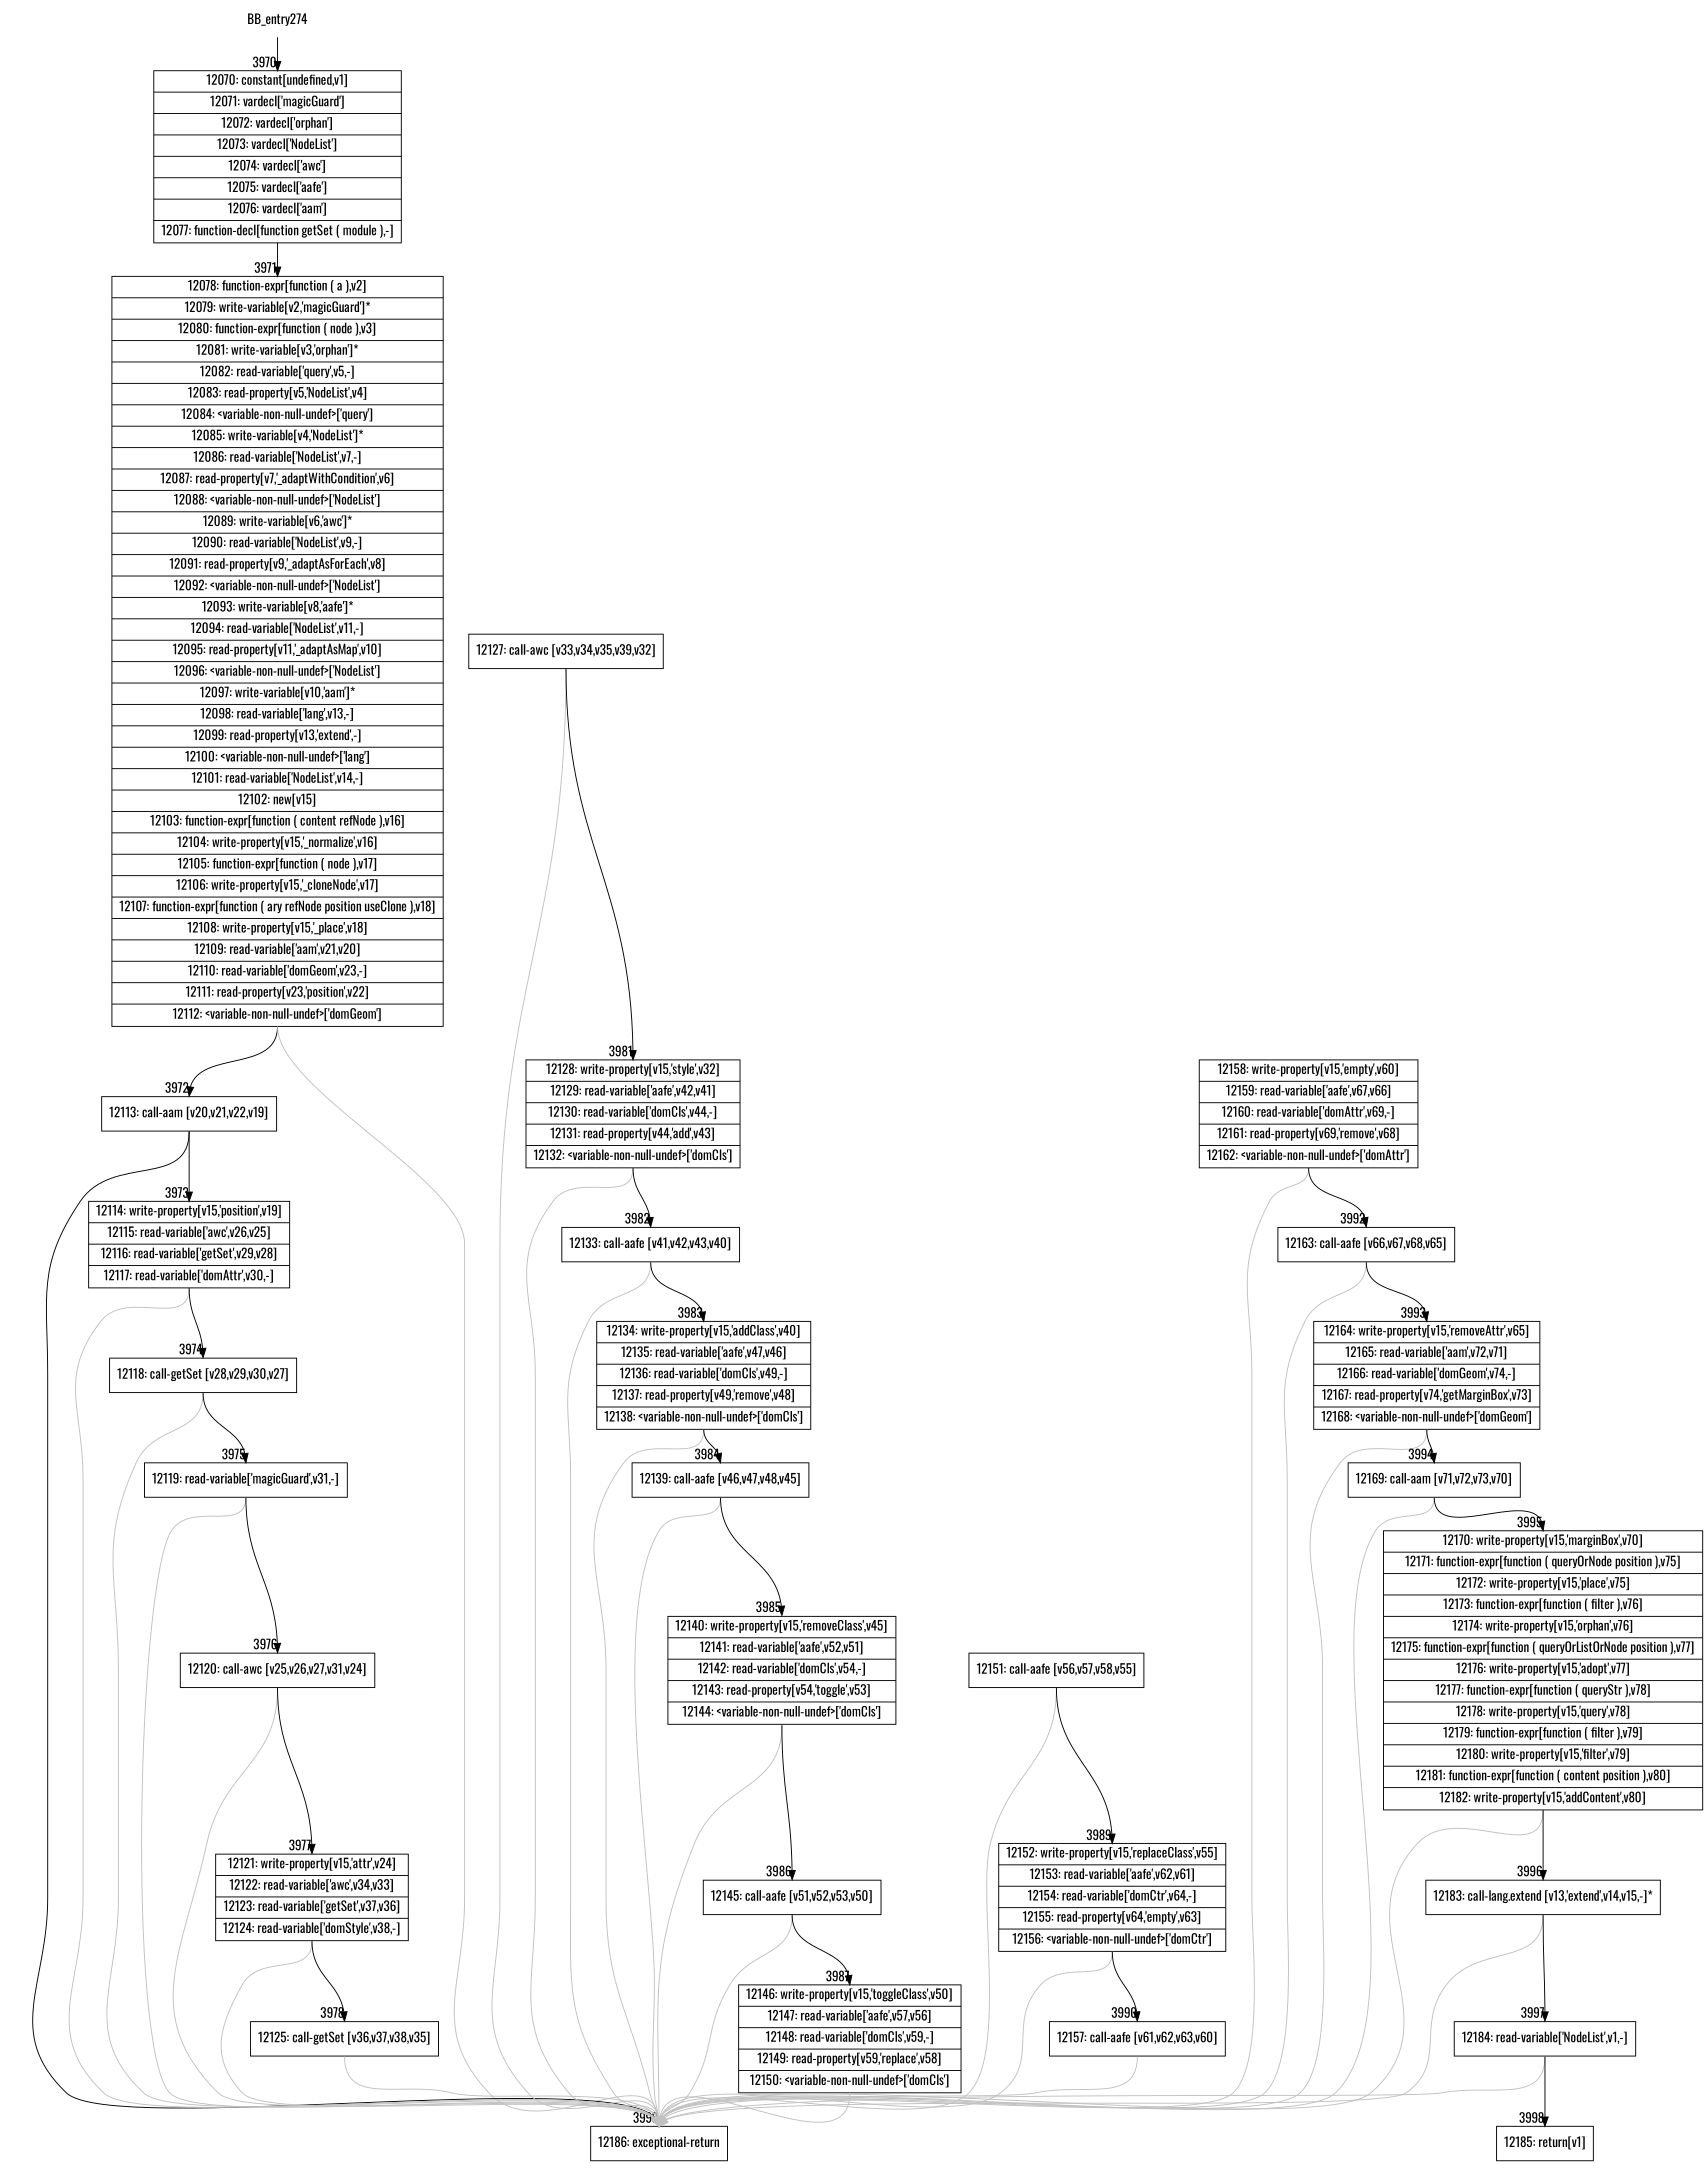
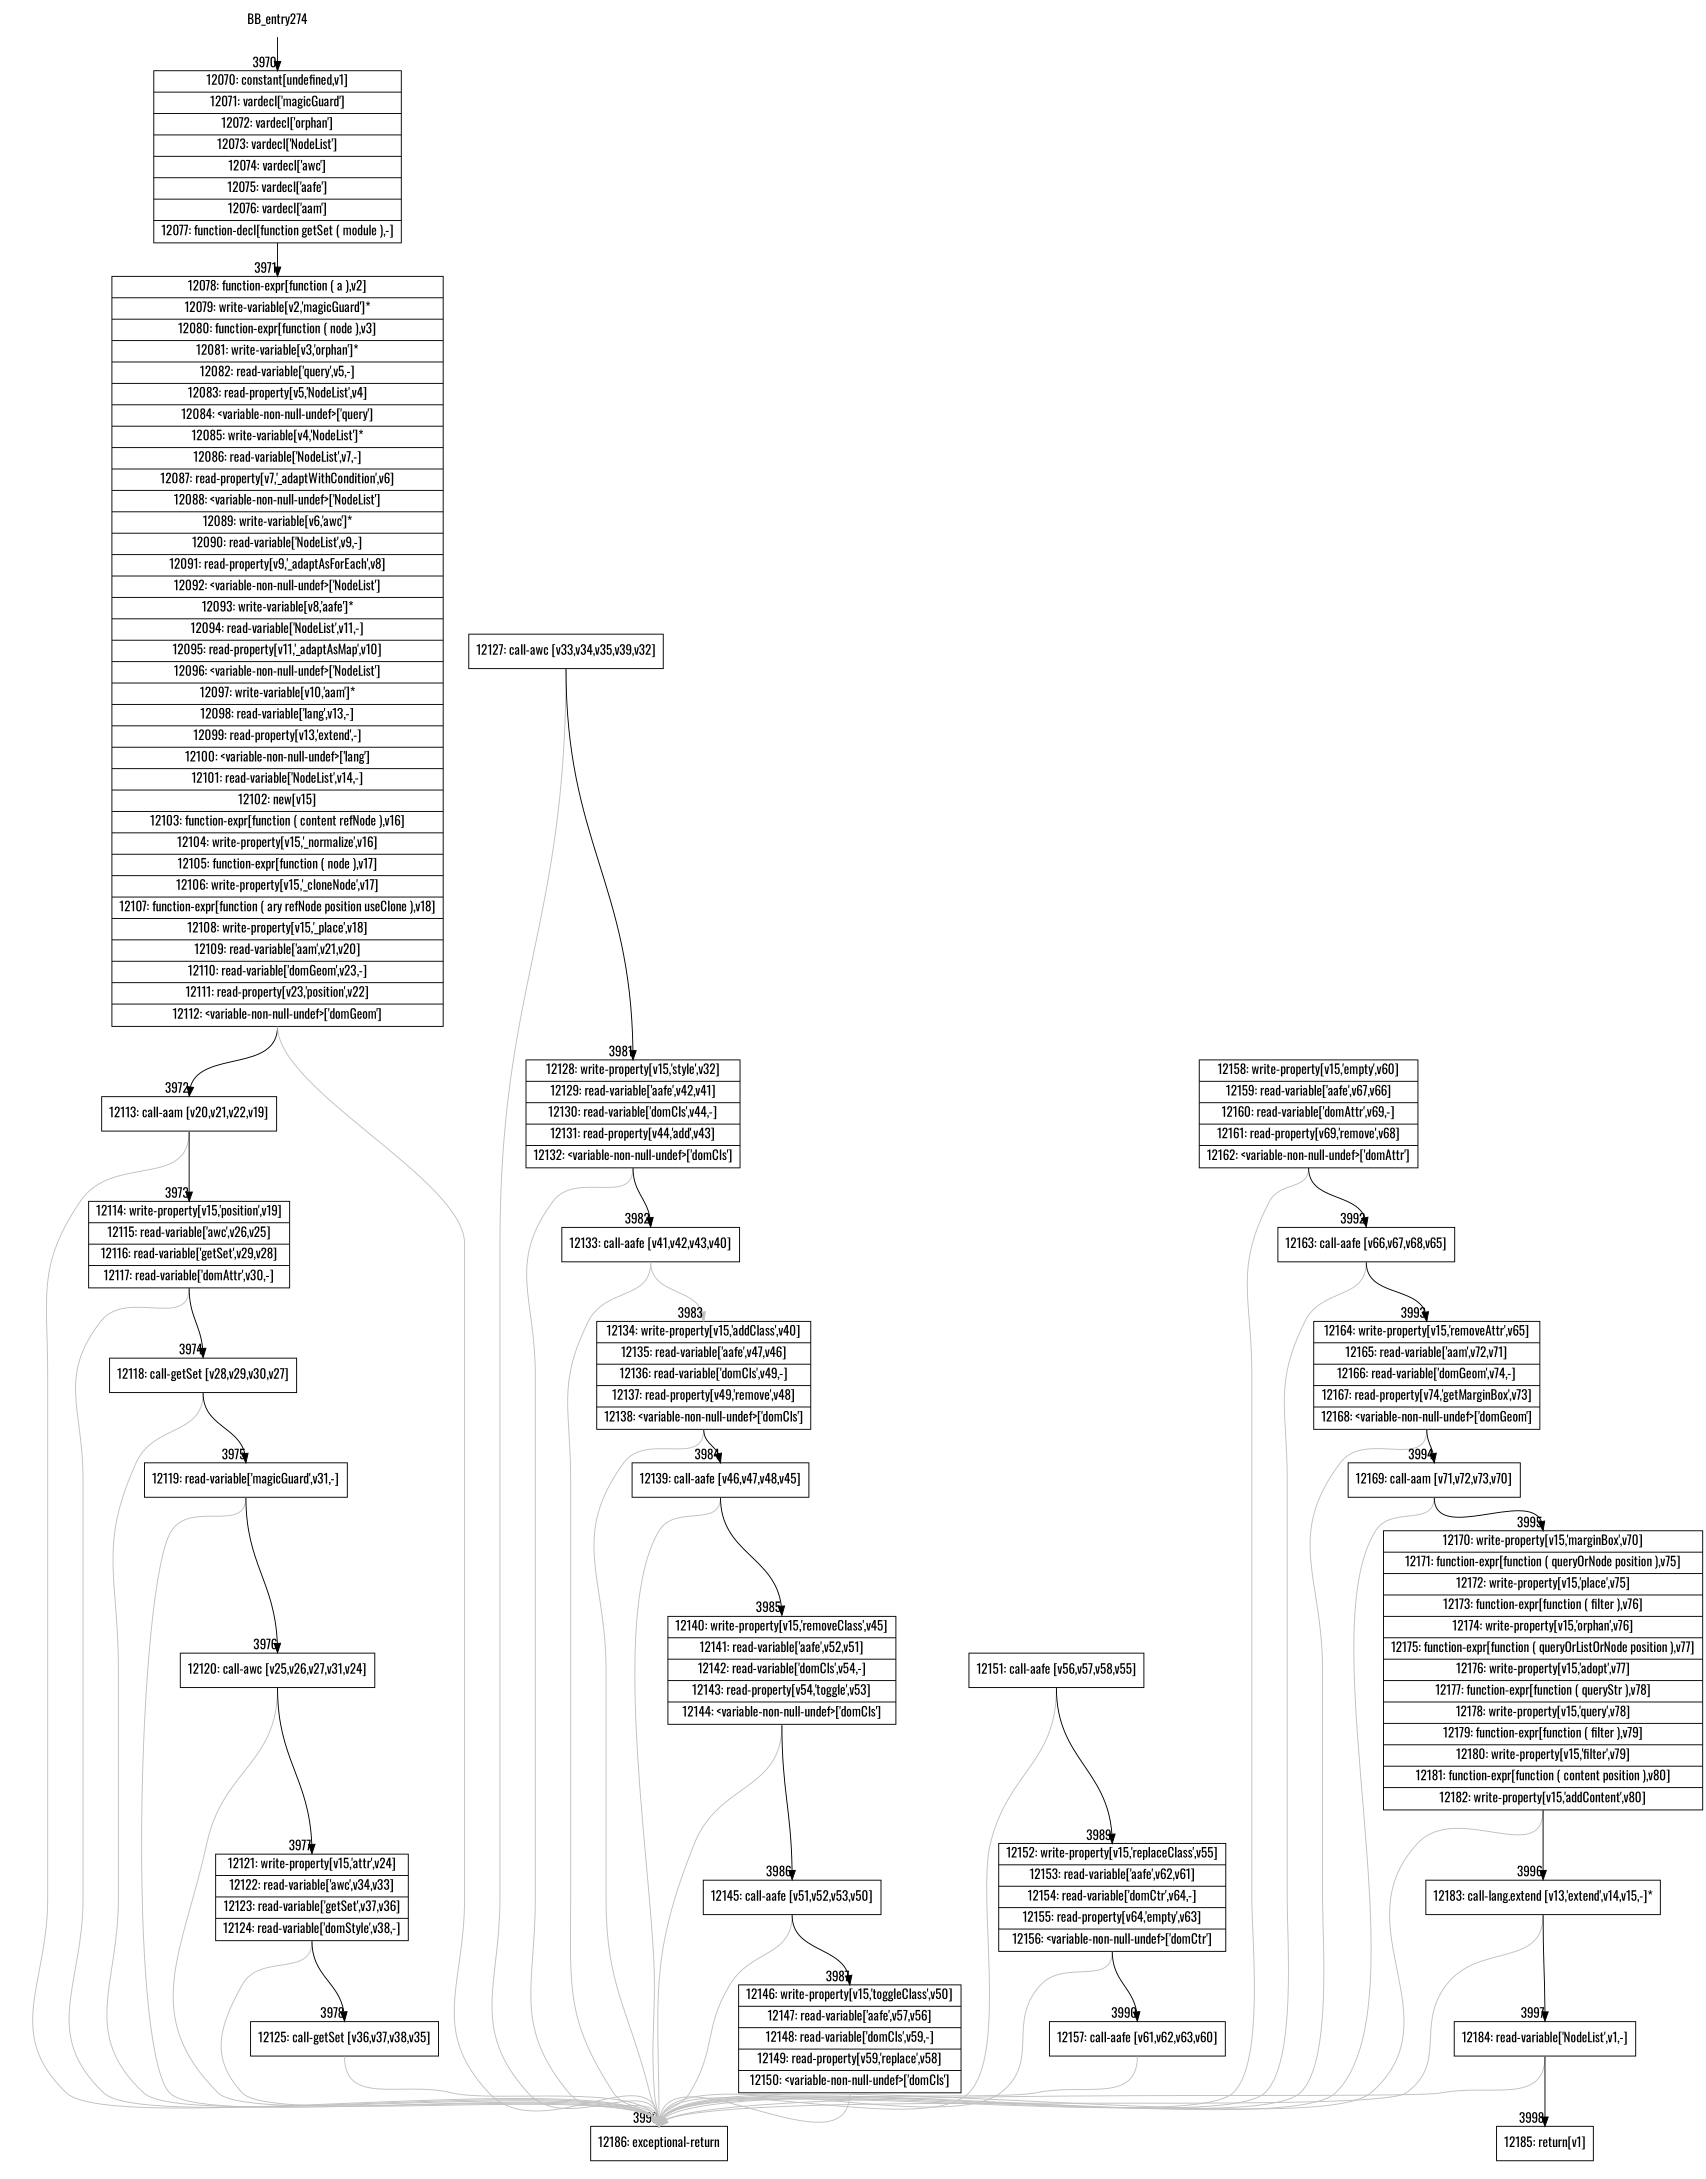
(673, 1290) -> (673, 1290)
(48, 1876) -> (48, 1876)
